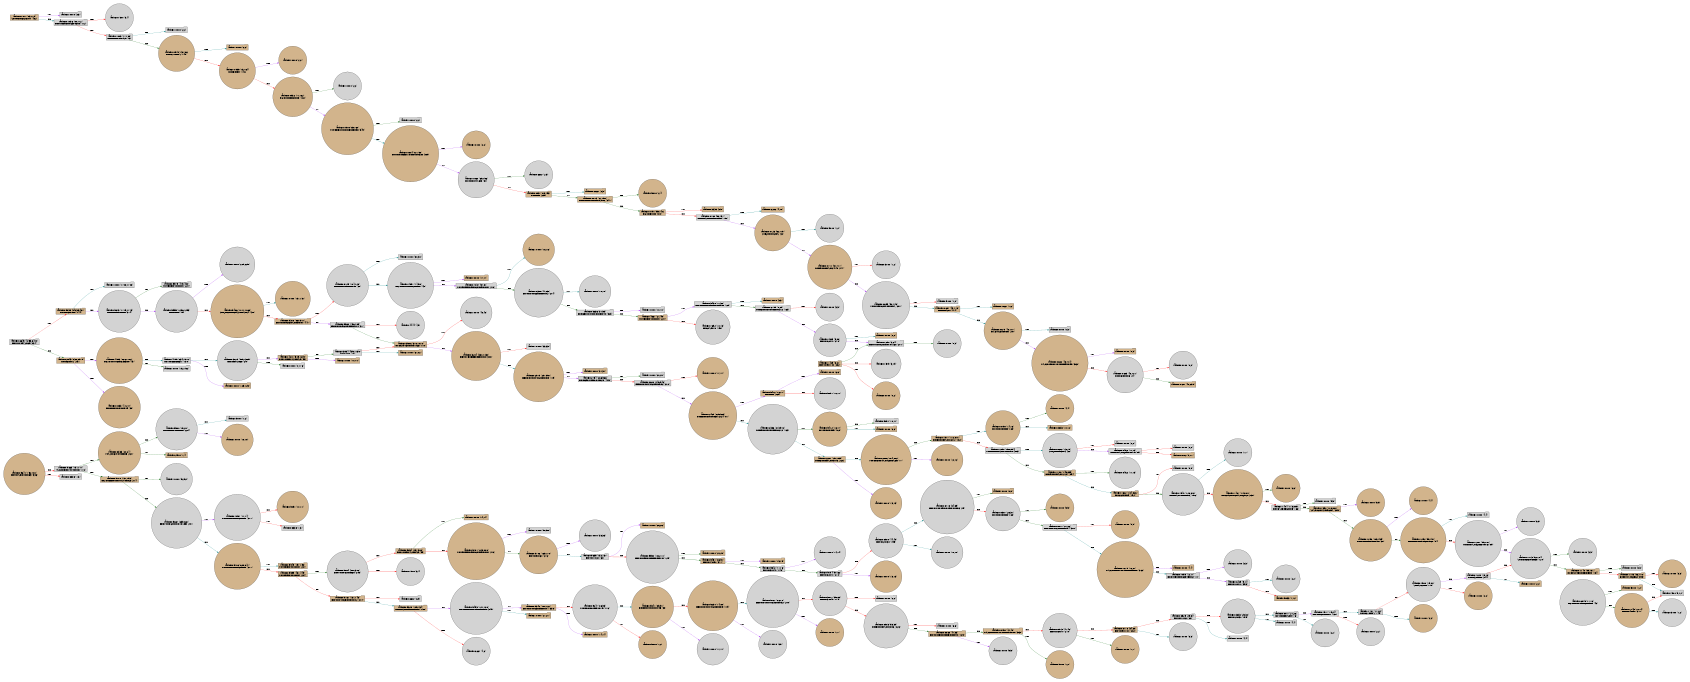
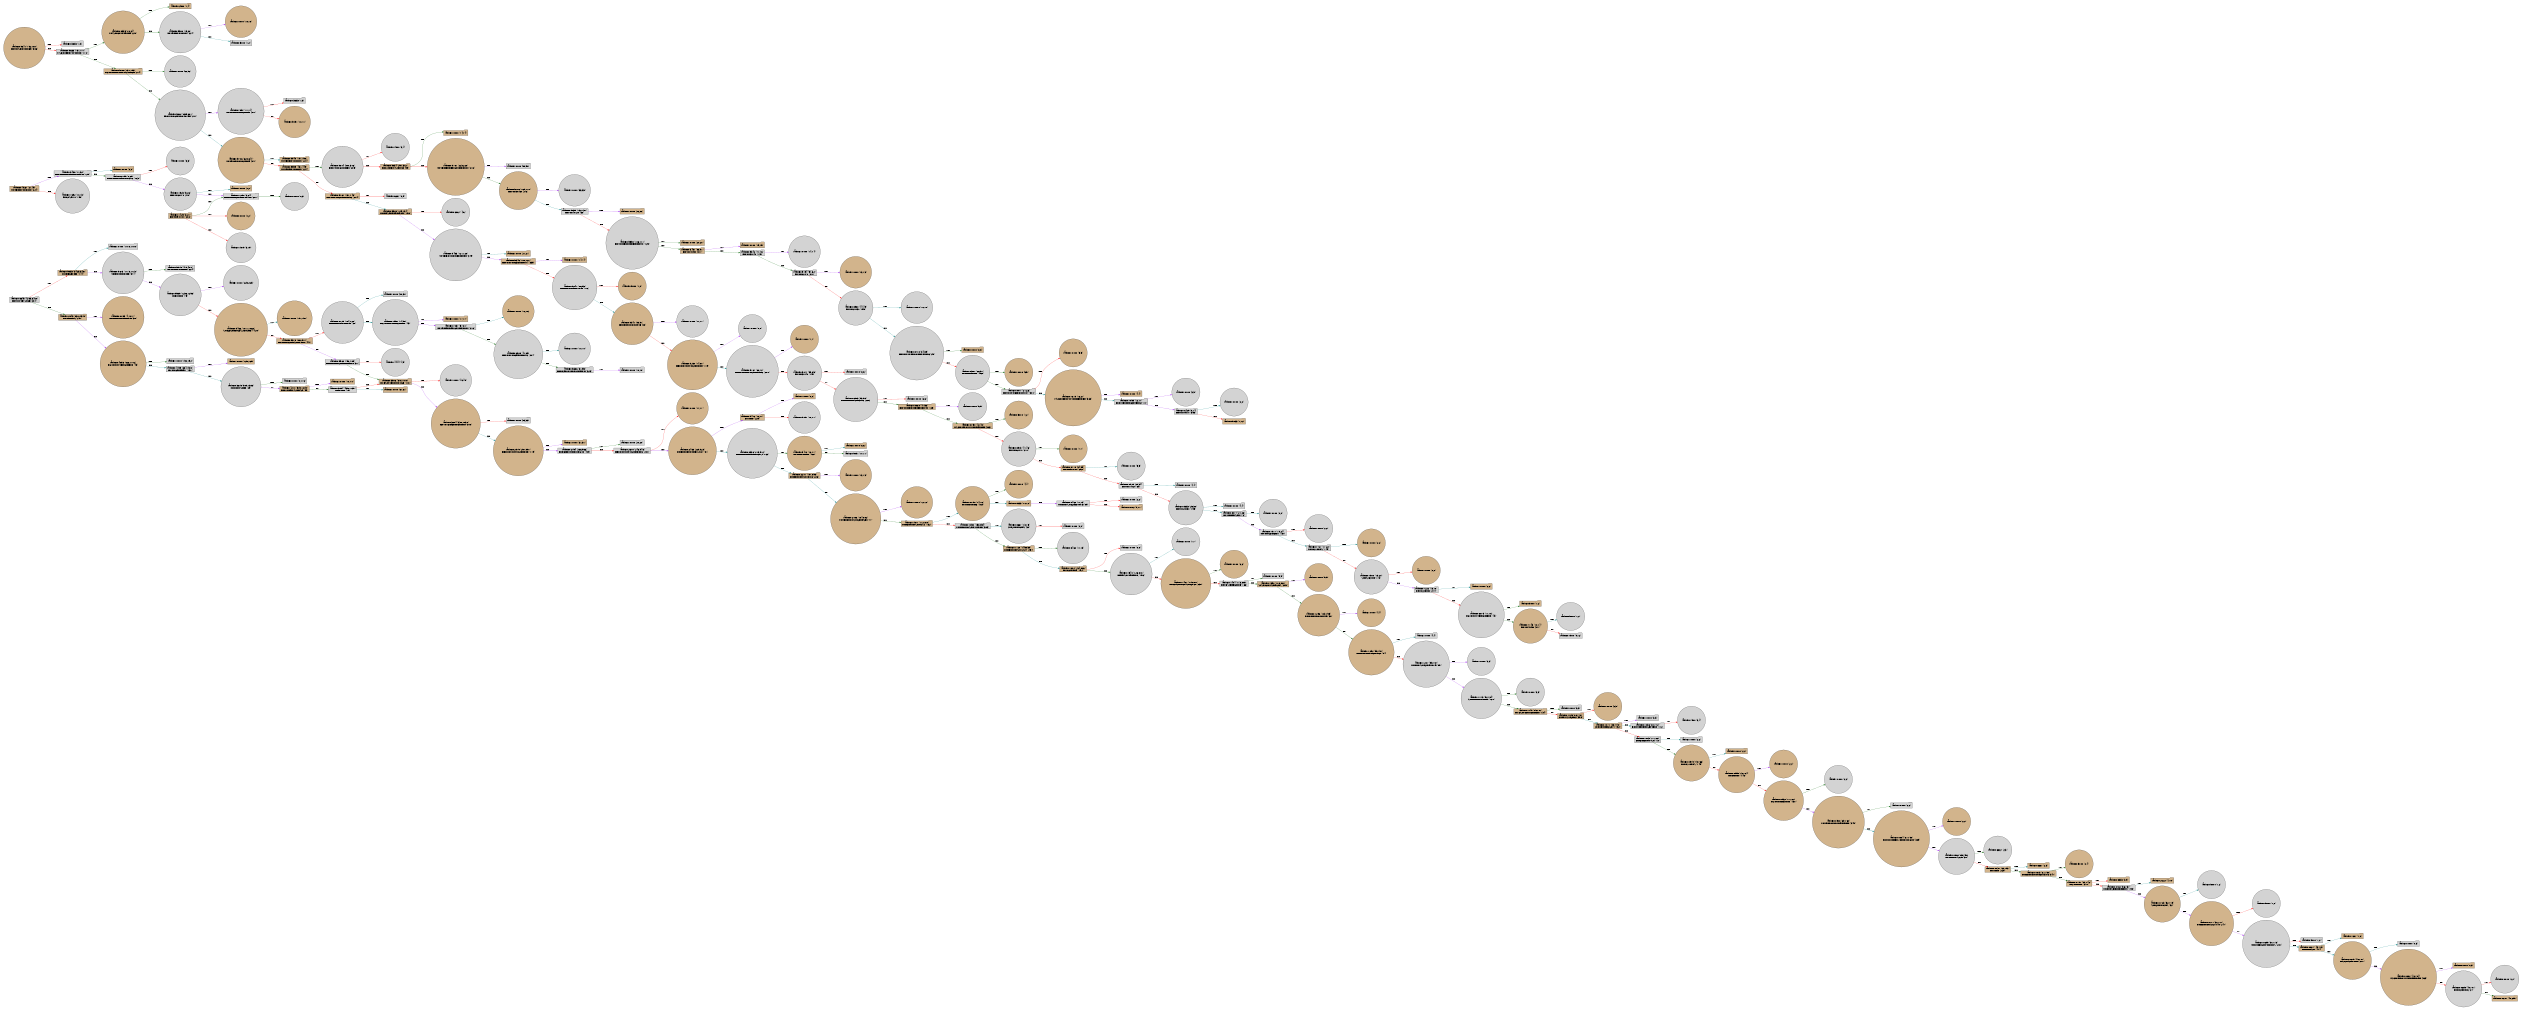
(90, 31) -> (1627, 733)
(625, 315) -> none
(1092, 451) -> (1043, 504)
(1498, 570) -> (1446, 599)
(1649, 584) -> (1588, 721)
